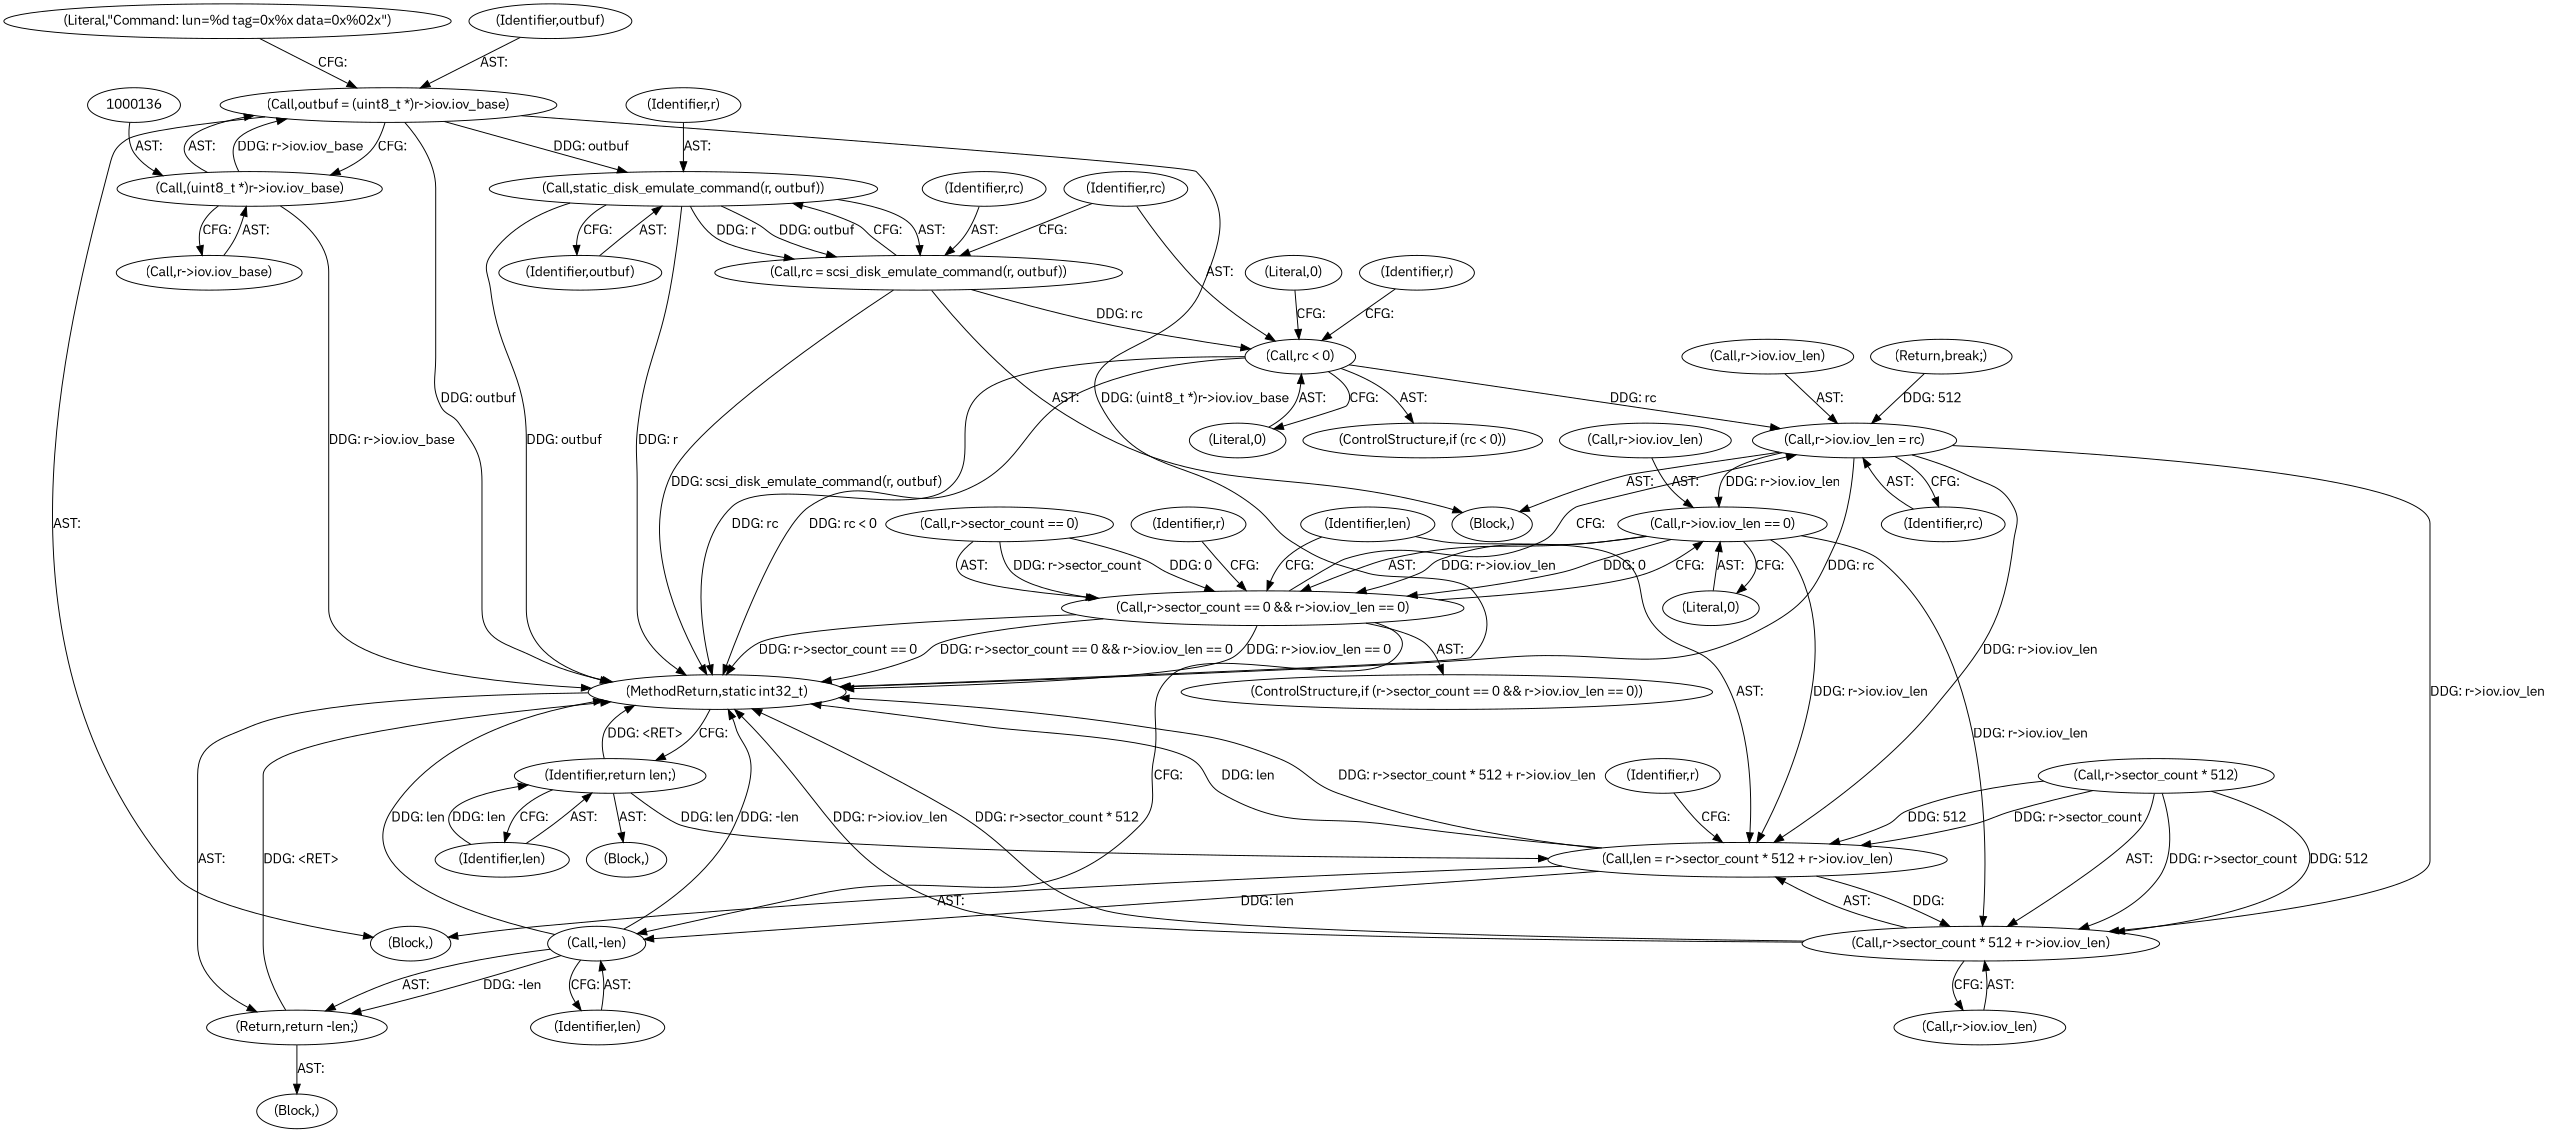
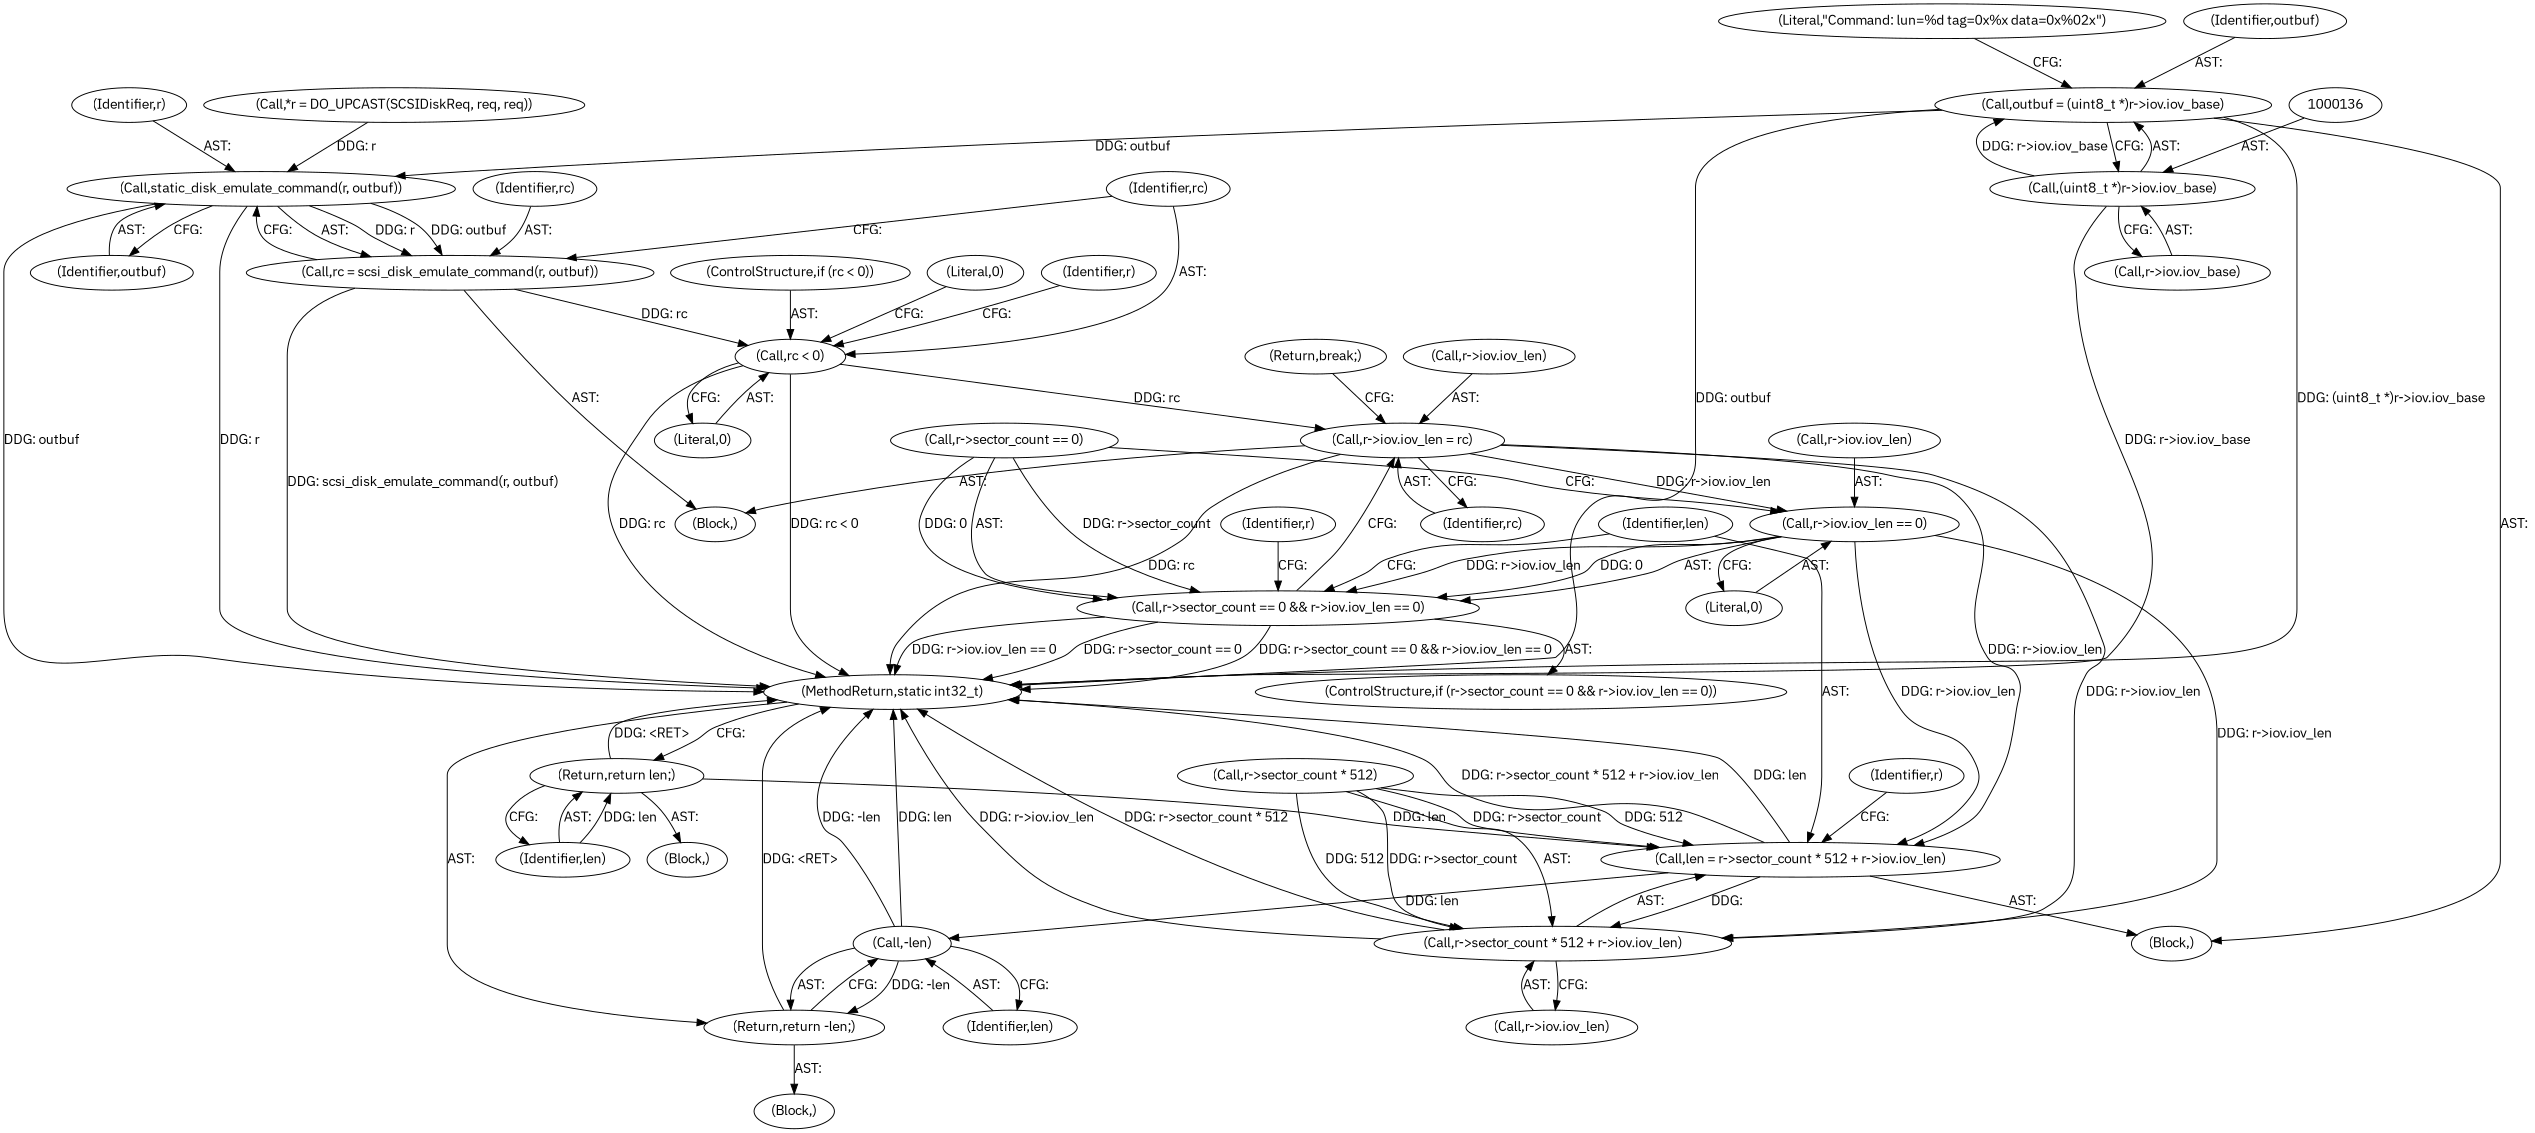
none -> (394, 105)
(1378, 386) -> (790, 310)
(1932, 399) -> (1381, 399)
(1571, 588) -> (1441, 471)
(610, 776) -> (617, 776)
(1130, 834) -> (839, 985)
